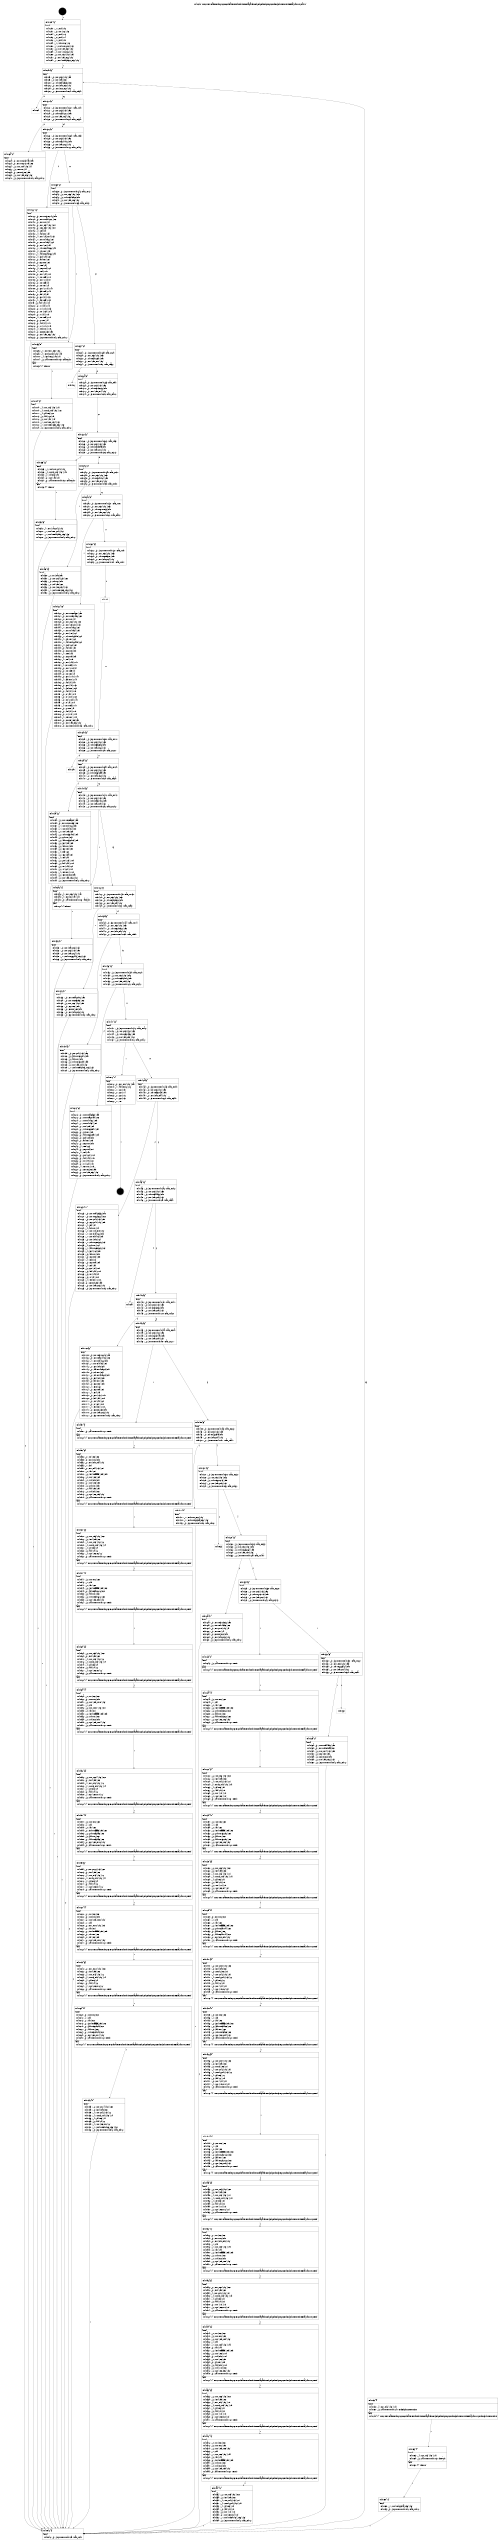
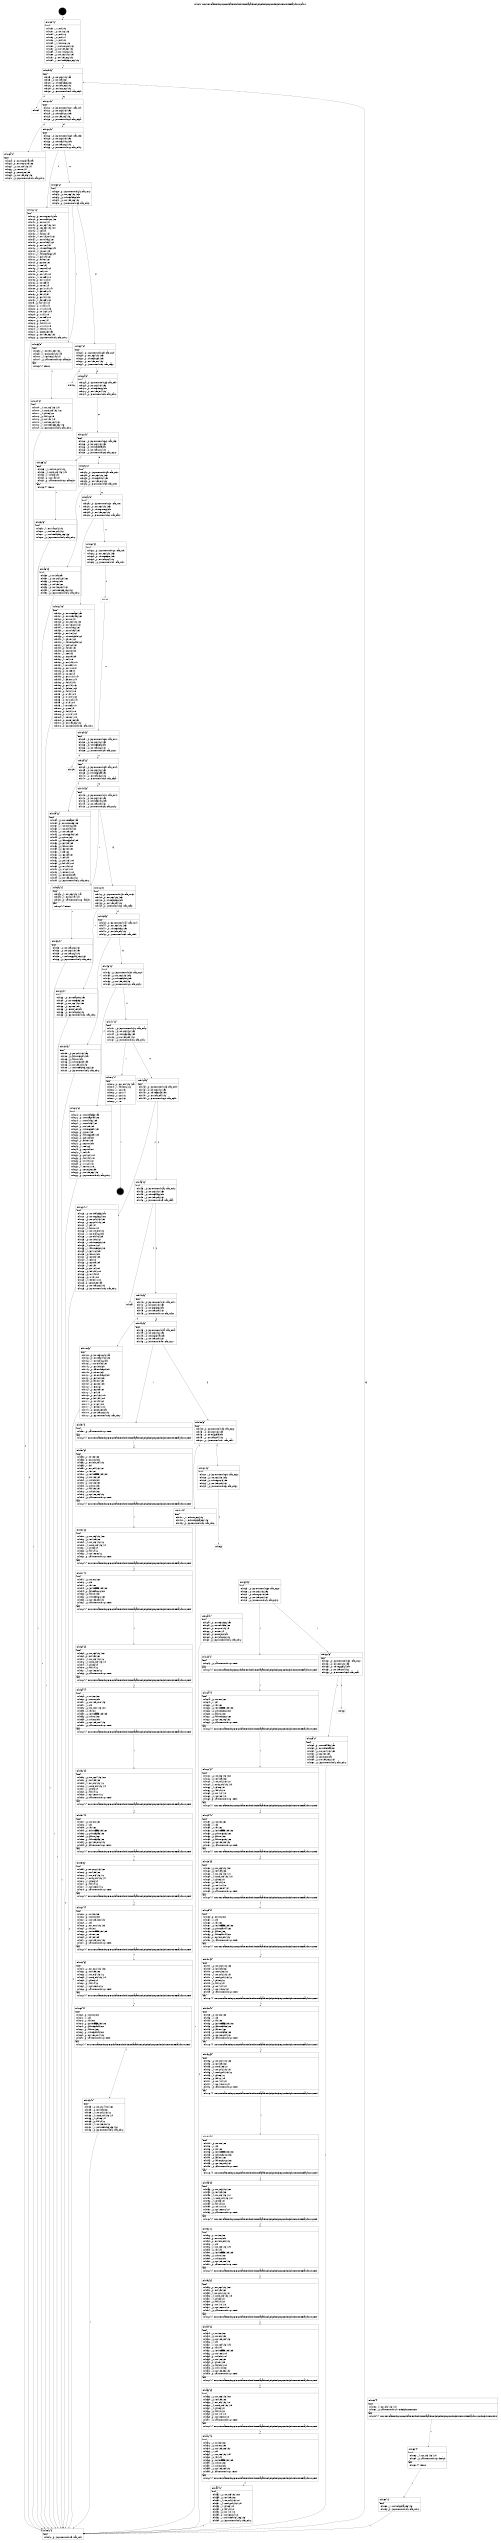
(246, 1547) -> none
